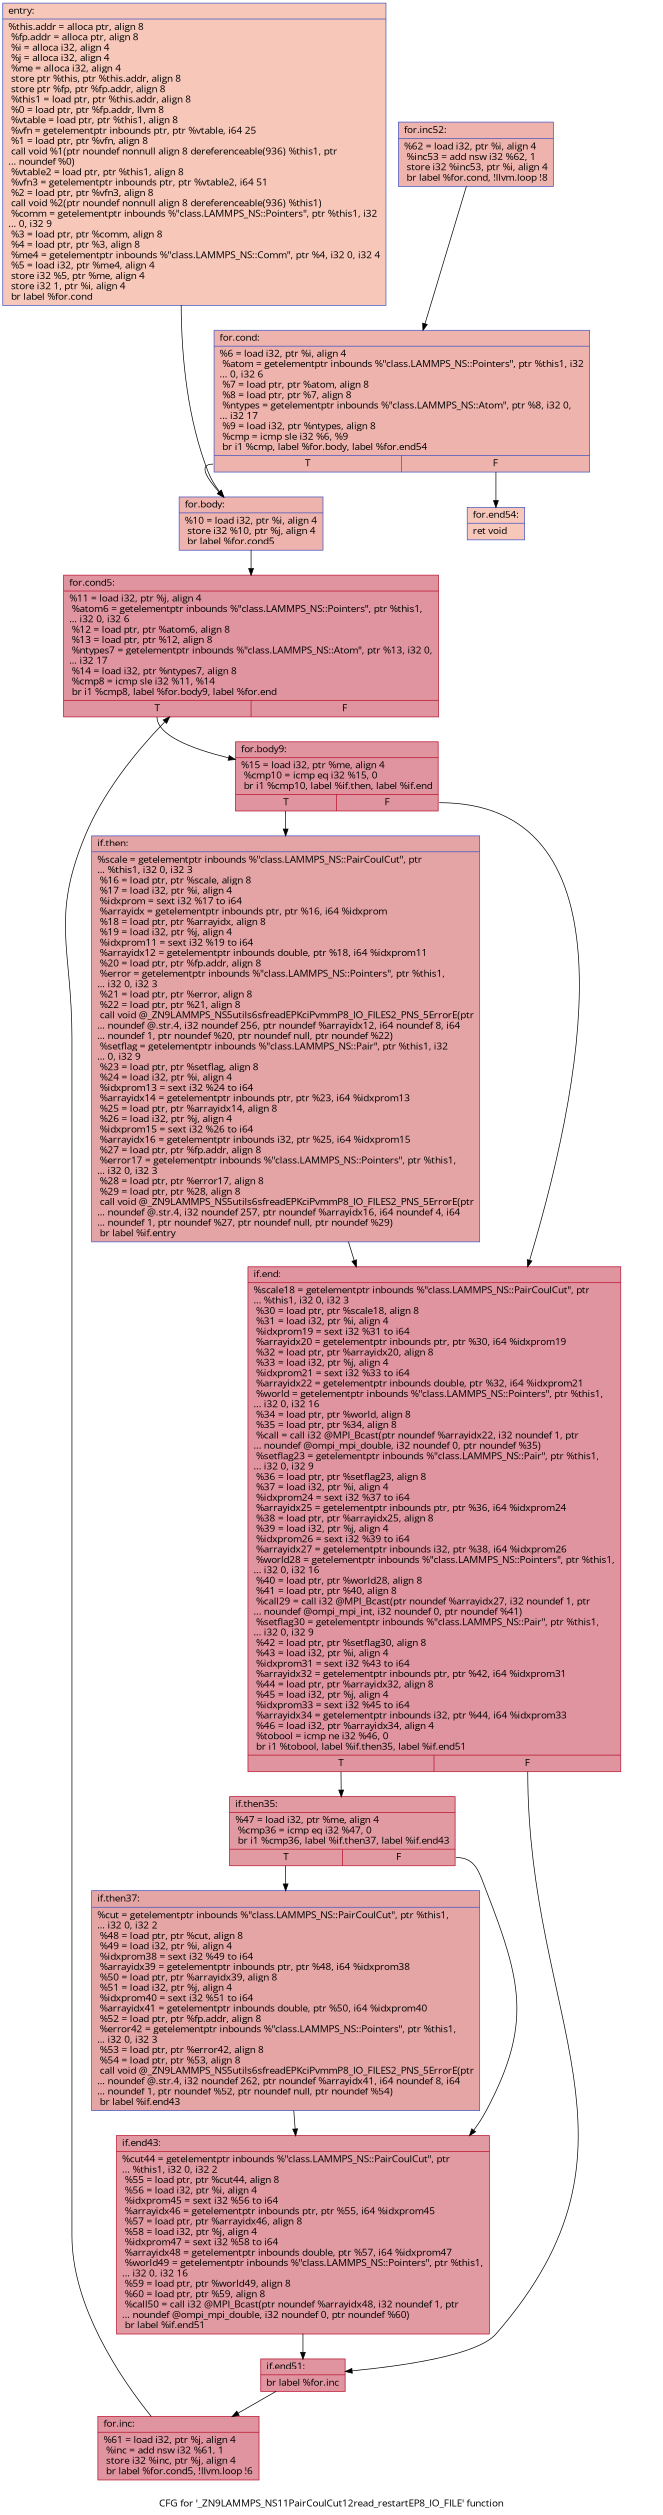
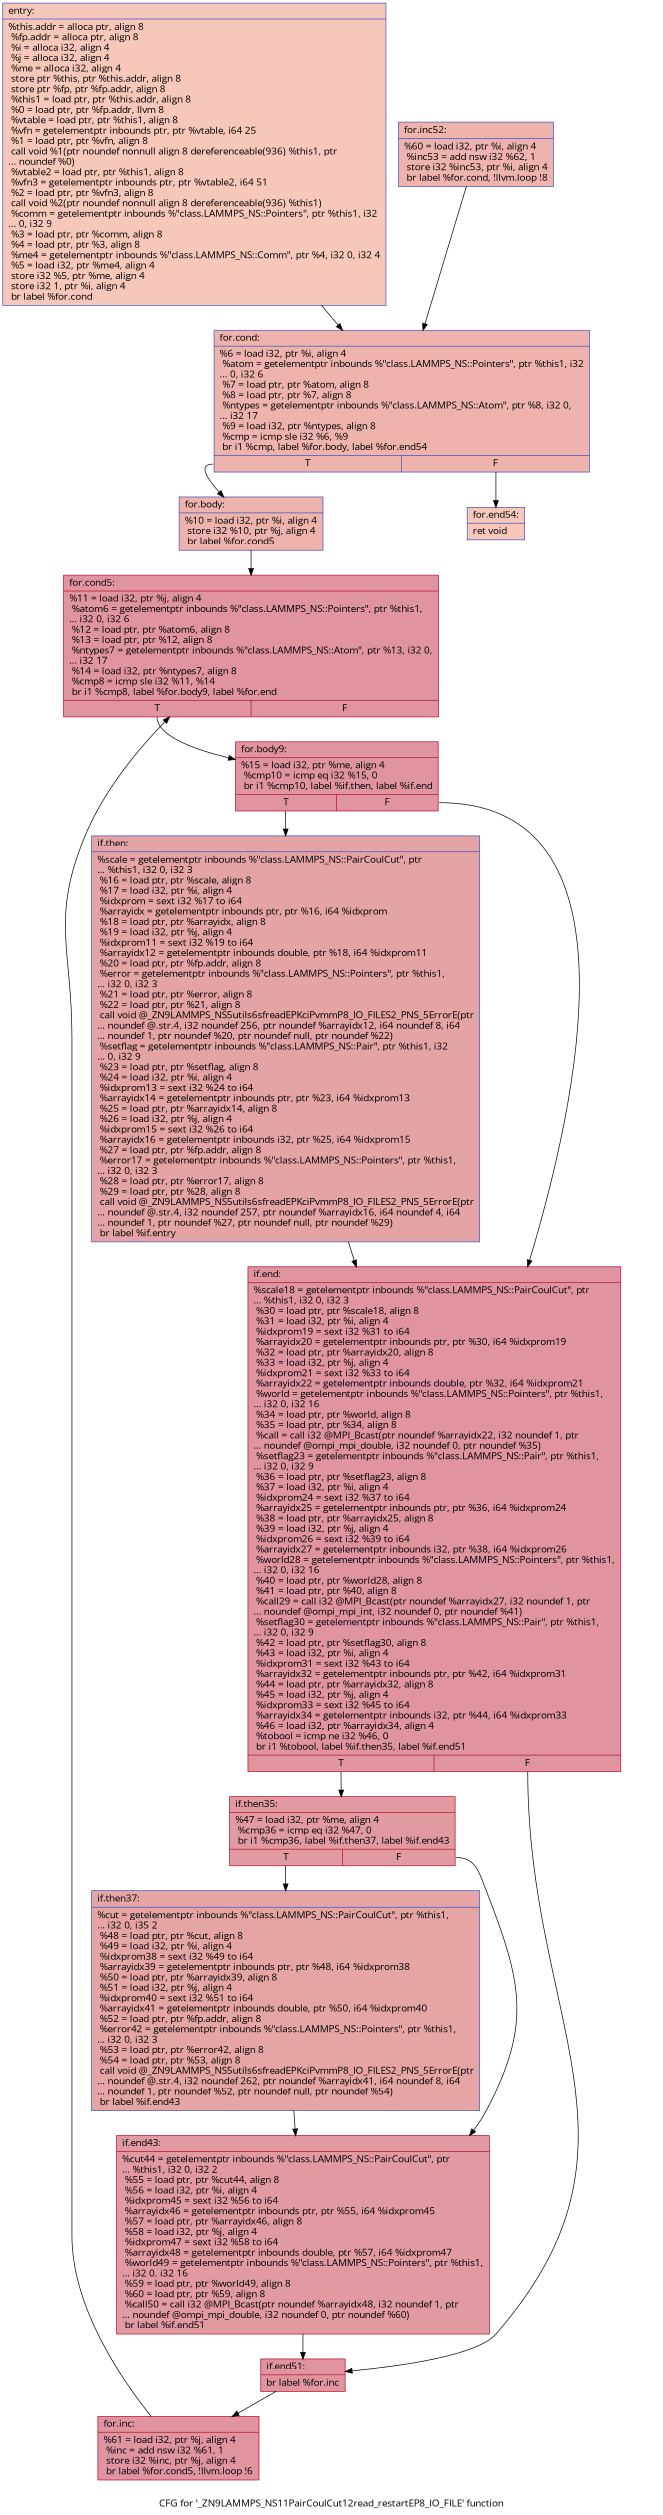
(470, 147) -> (470, 147)
(189, 401) -> (330, 315)
(128, 1926) -> (128, 1926)
